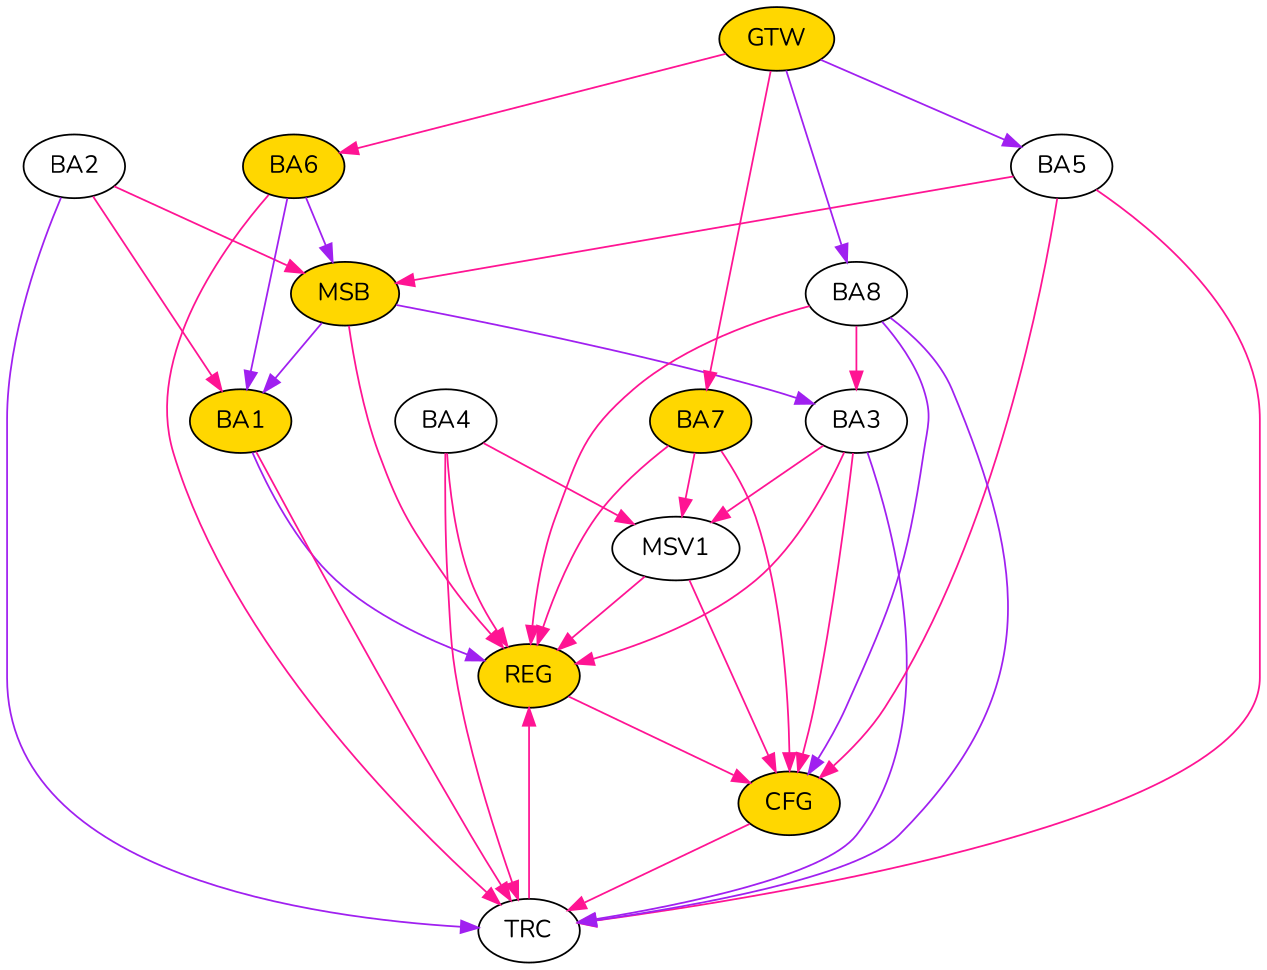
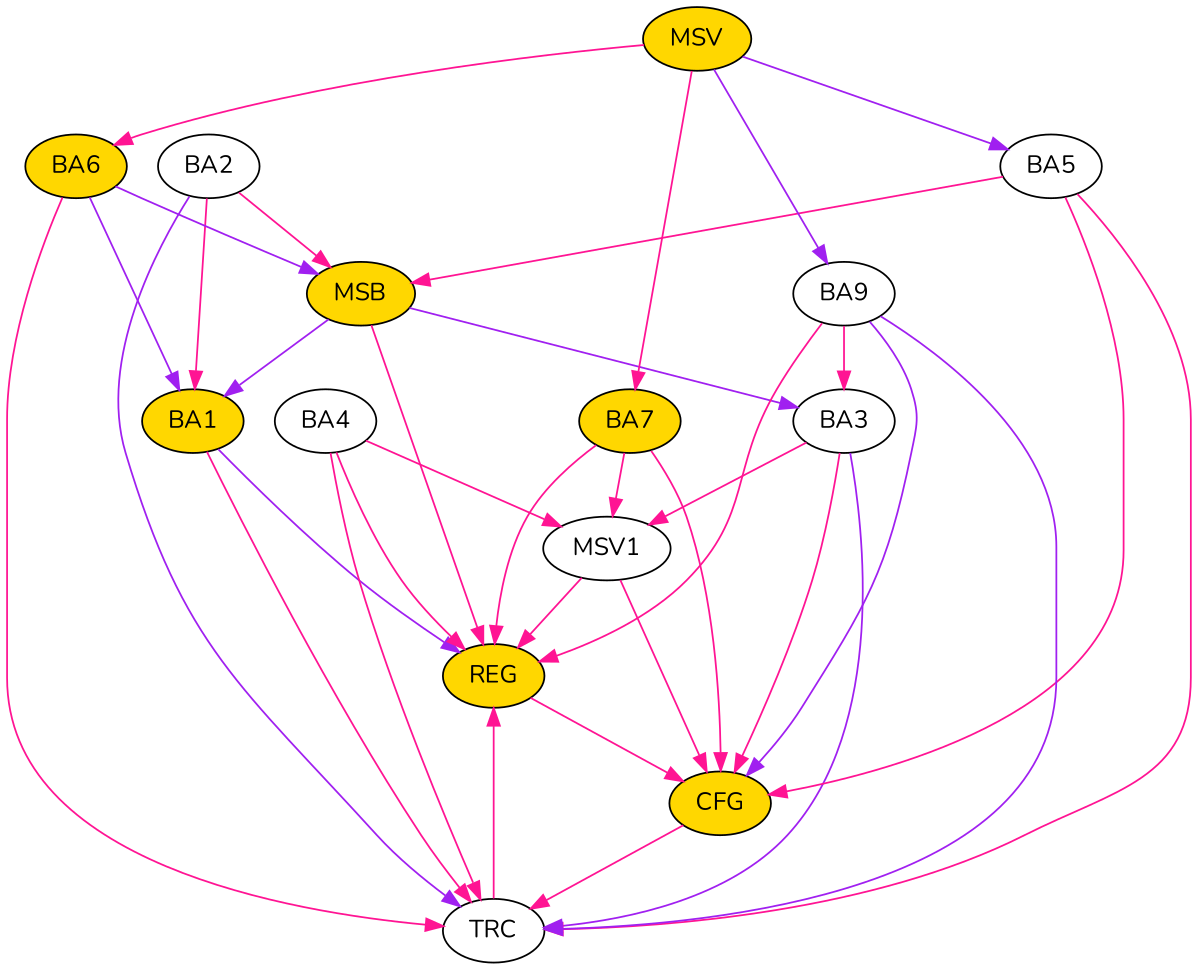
(777, 39) -> (697, 39)
(856, 294) -> (844, 294)
(746, 588) -> none
